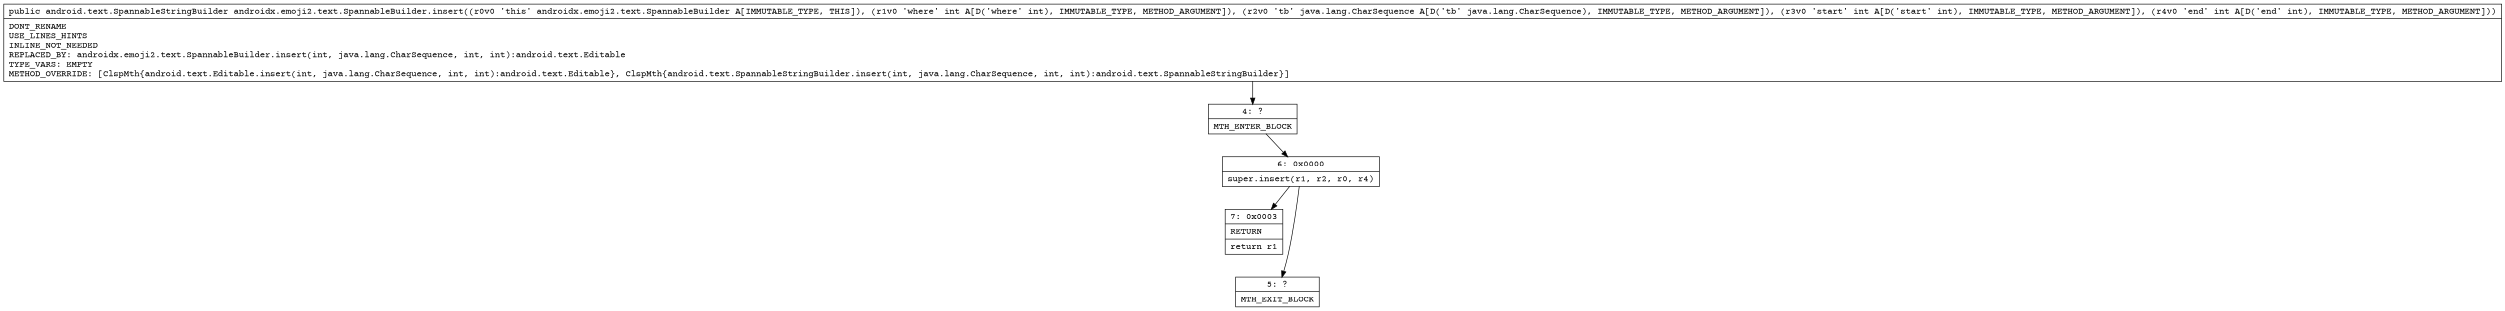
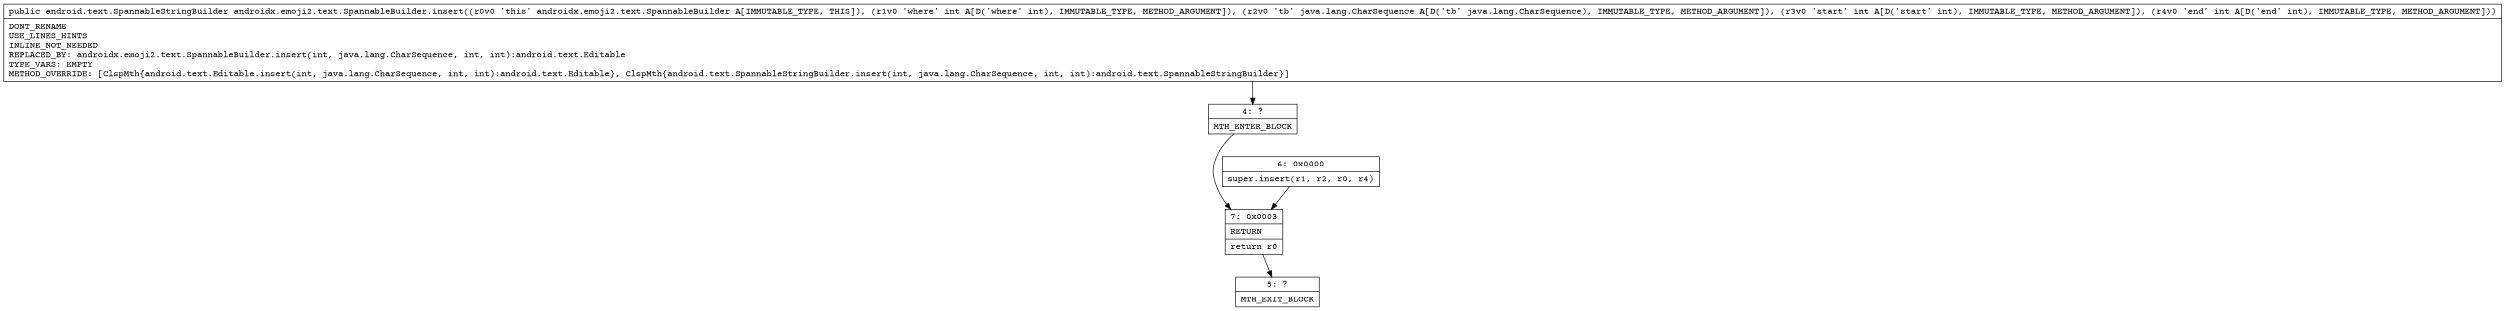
(1275, 143) -> (1213, 167)
(1293, 229) -> (1266, 263)
(1254, 246) -> (1254, 246)
